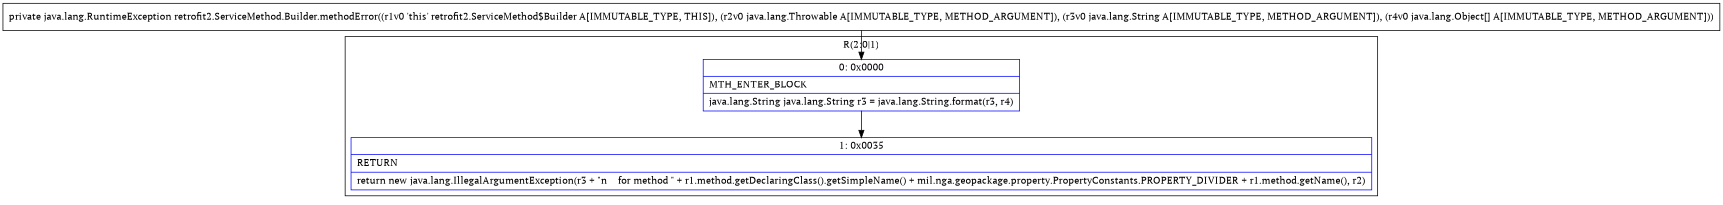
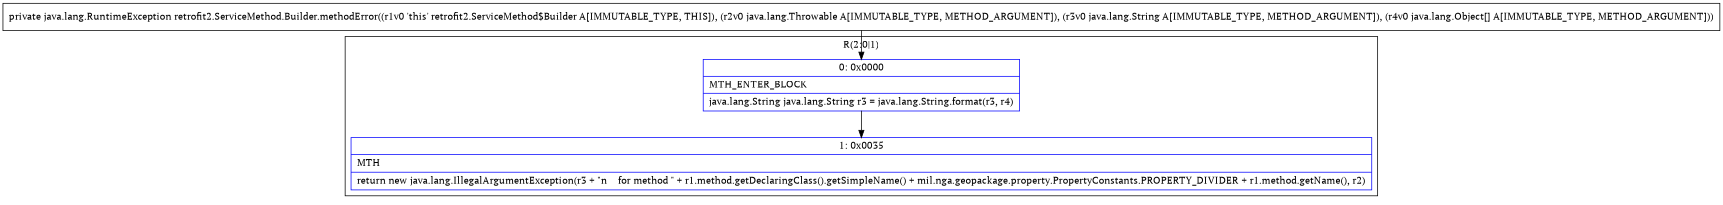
(378, 163) -> (369, 163)
